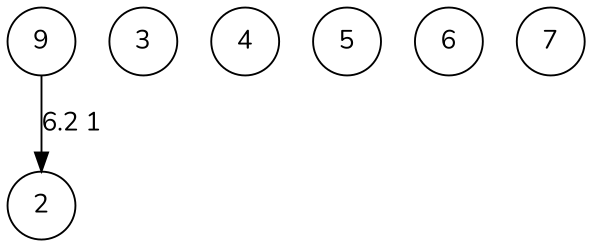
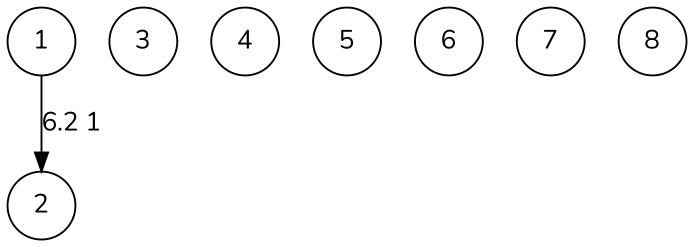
(41, 41) -> (41, 41)
none -> (653, 41)
